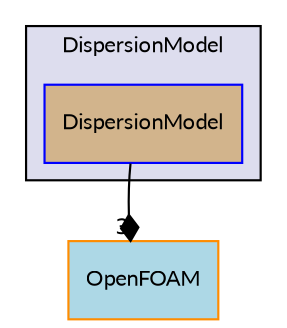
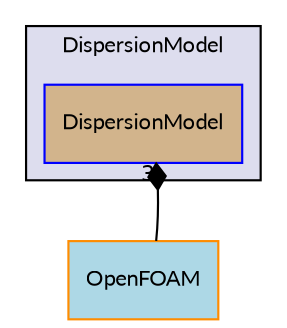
(129, 194) -> (158, 215)
